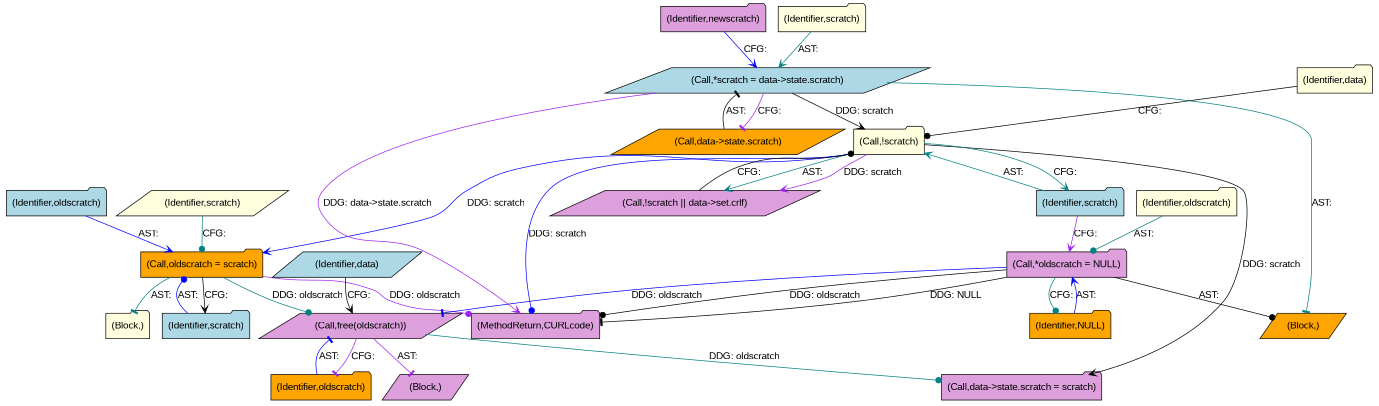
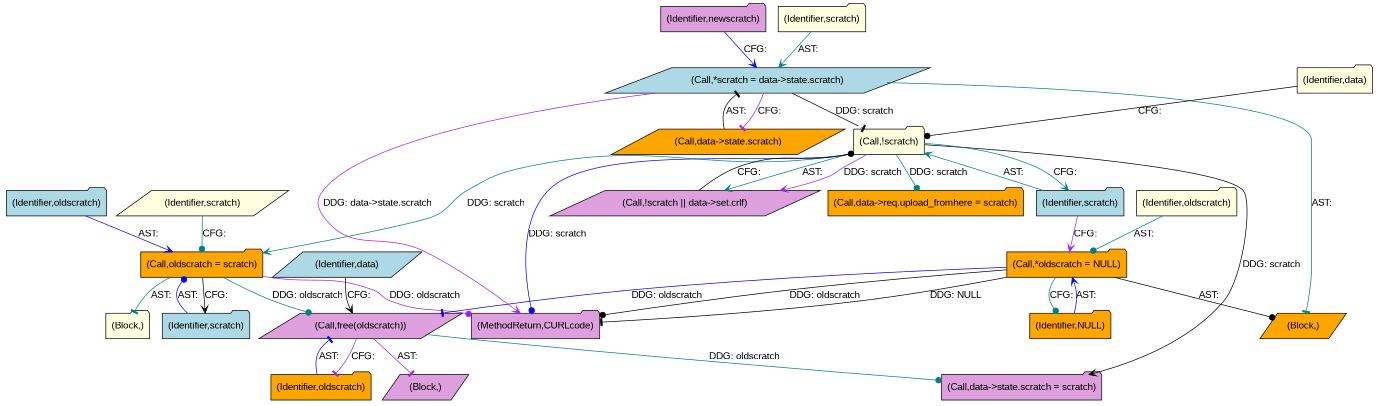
(825, 110) -> (825, 110)
(553, 162) -> (553, 162)
none -> (926, 203)
(1067, 265) -> (1067, 265)
